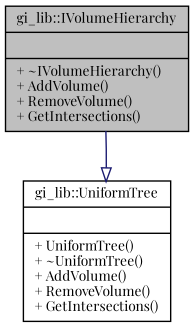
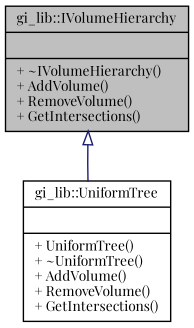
(106, 149) -> (88, 163)
